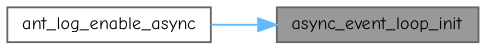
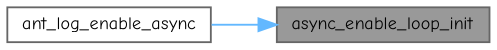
(378, 25) -> (383, 25)
